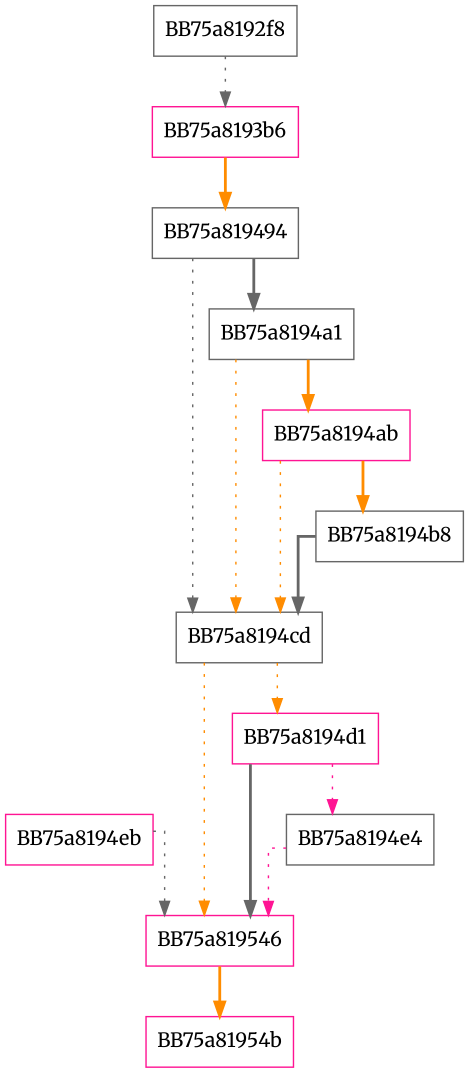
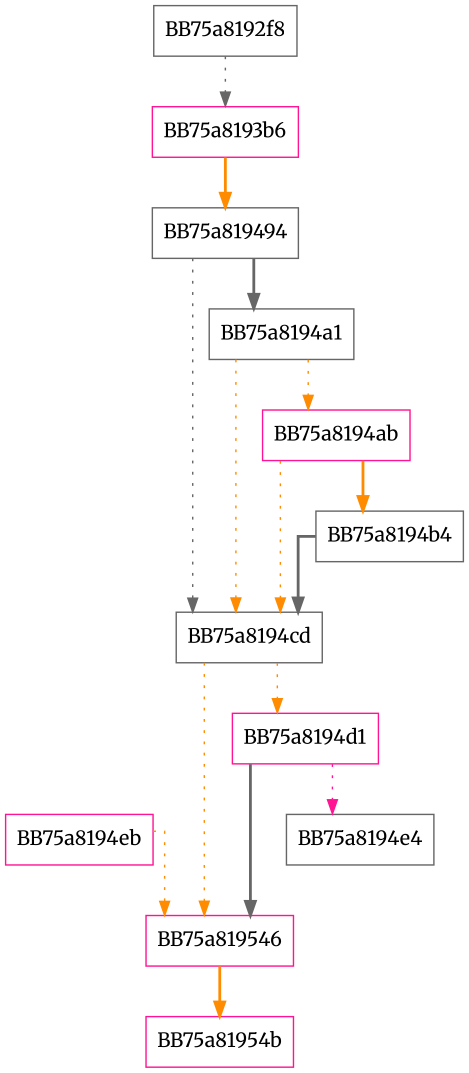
(308, 378) -> (308, 378)
(390, 536) -> (390, 536)
(165, 861) -> (165, 861)
(268, 866) -> none
